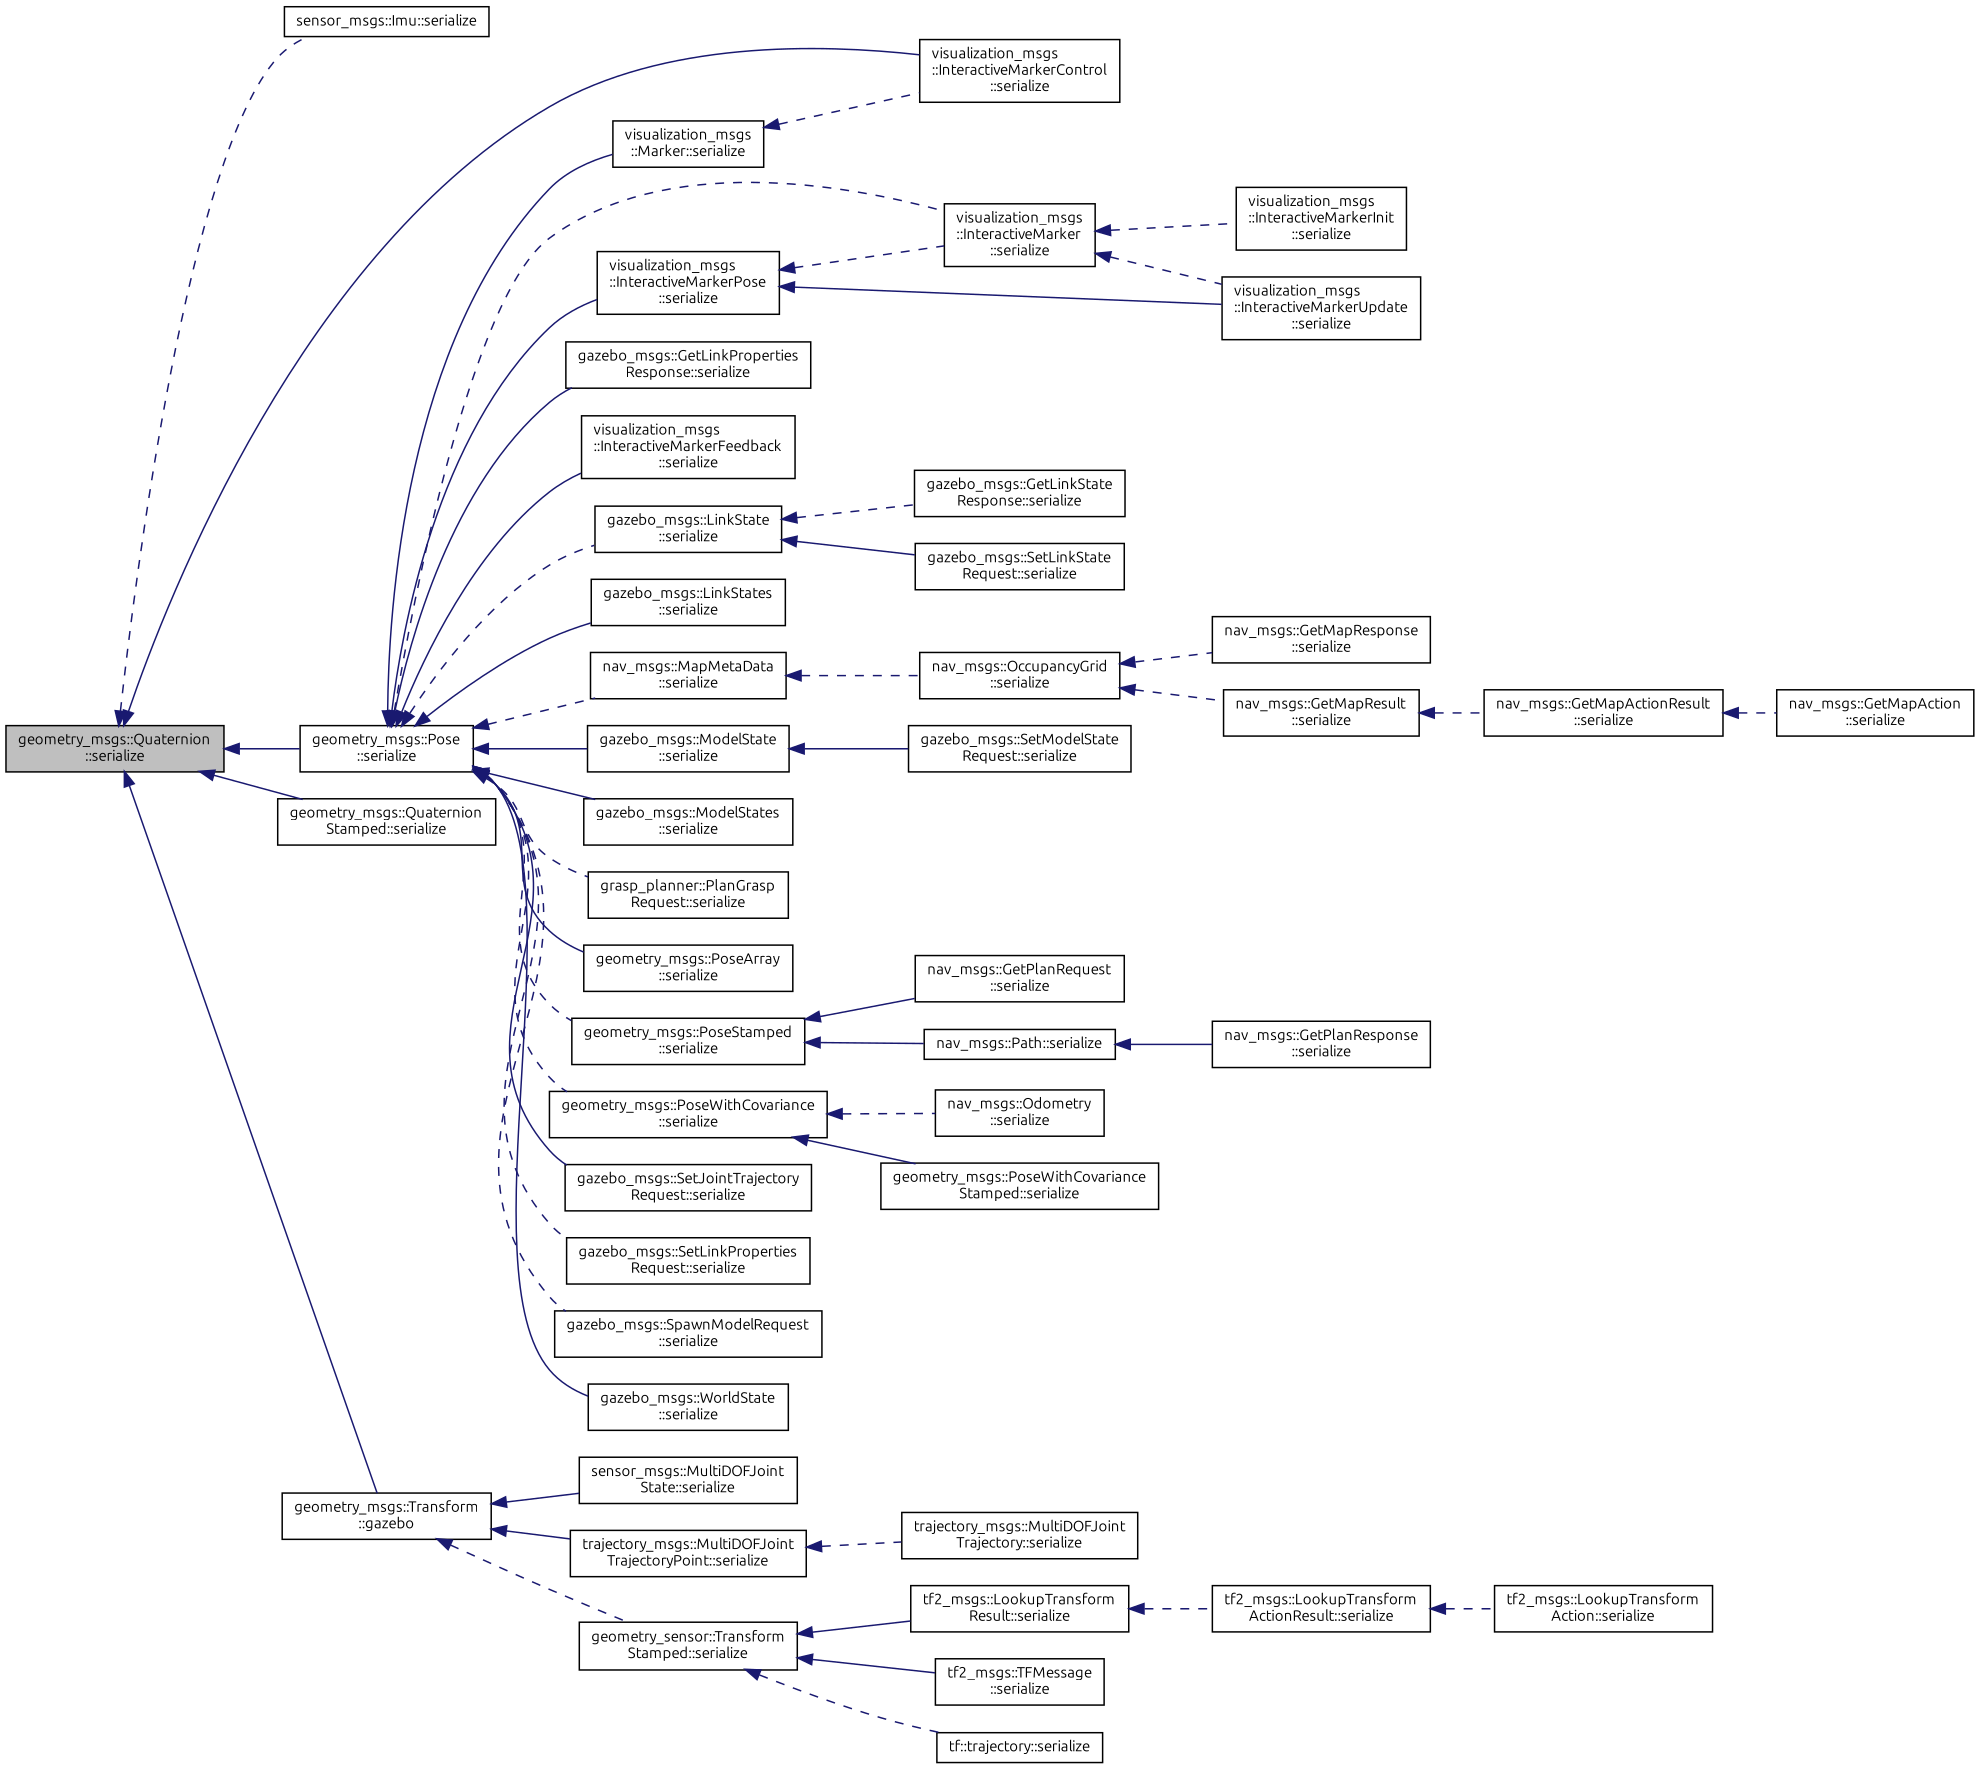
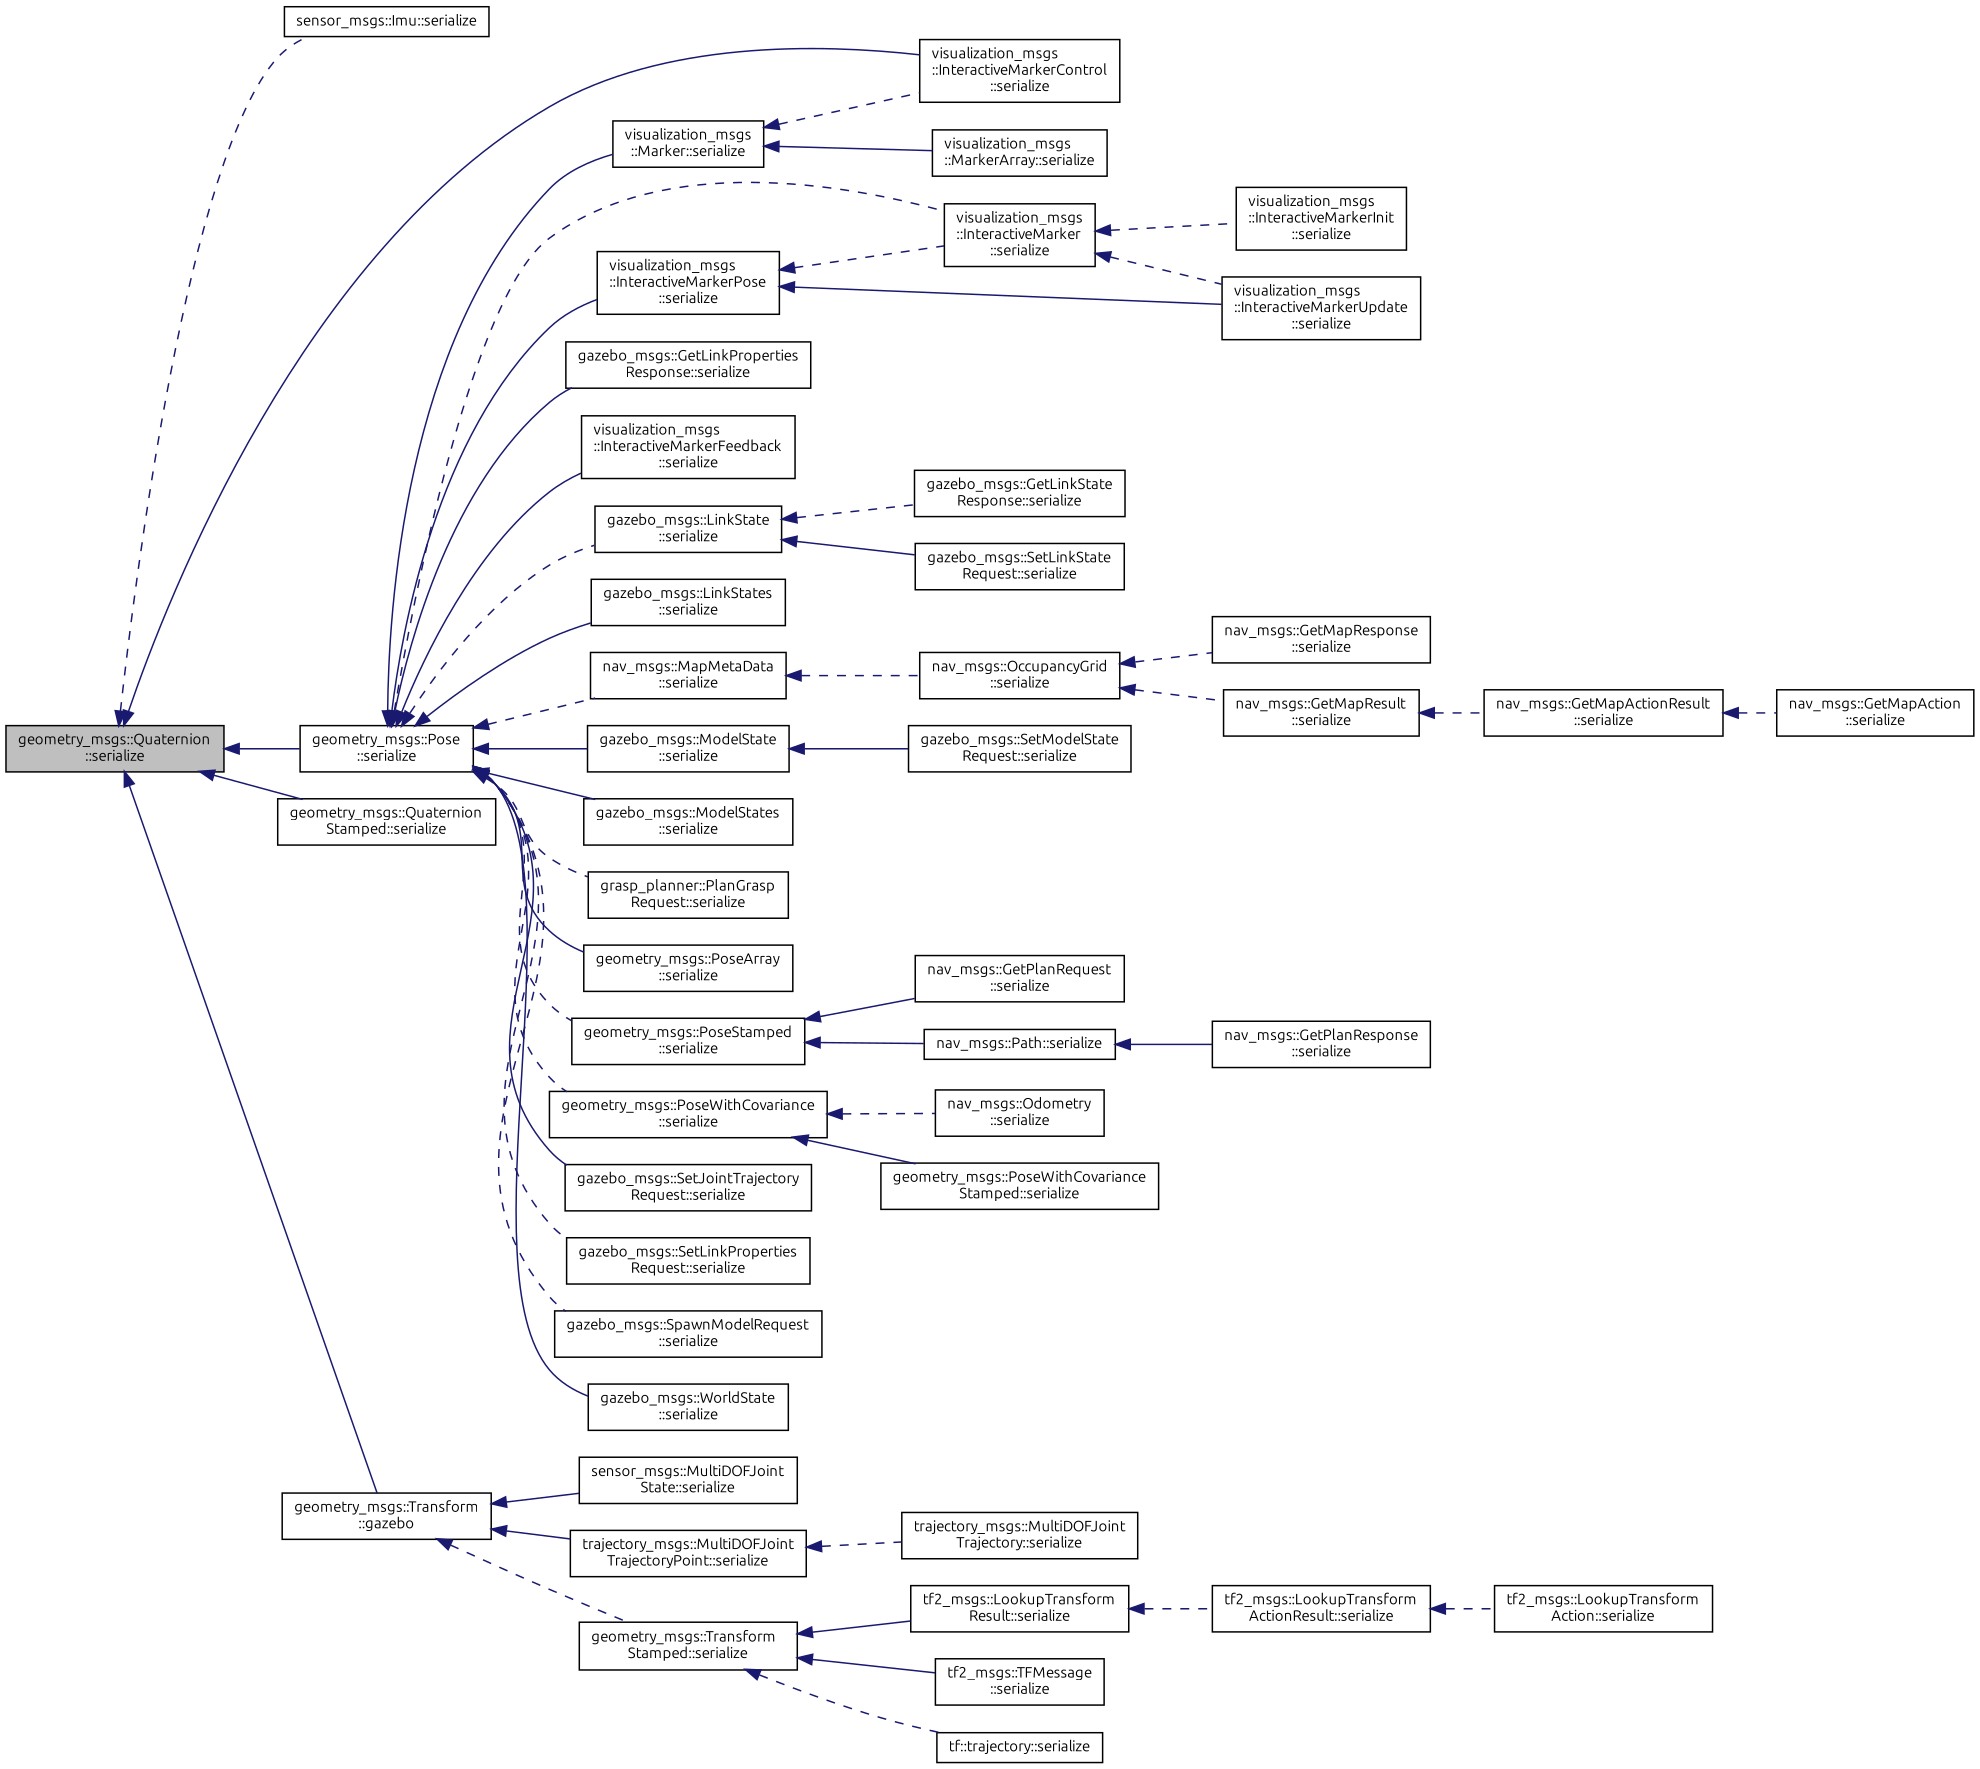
none -> (1020, 153)
(688, 1646) -> (688, 1646)
